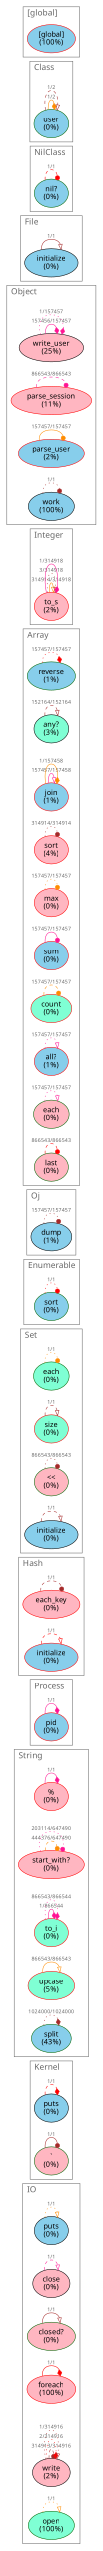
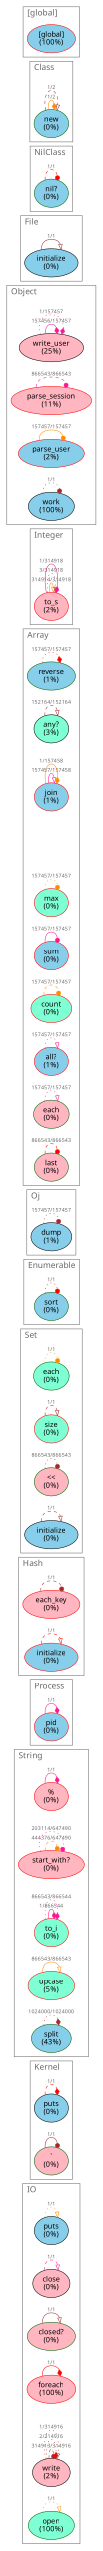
(51, 124) -> (51, 124)
(51, 850) -> none
(51, 903) -> (51, 903)
